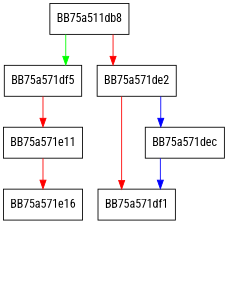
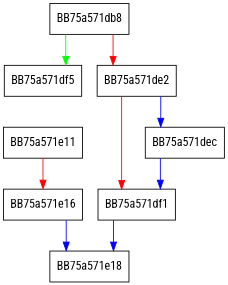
(89, 19) -> (89, 19)
(43, 107) -> none
none -> (89, 267)
